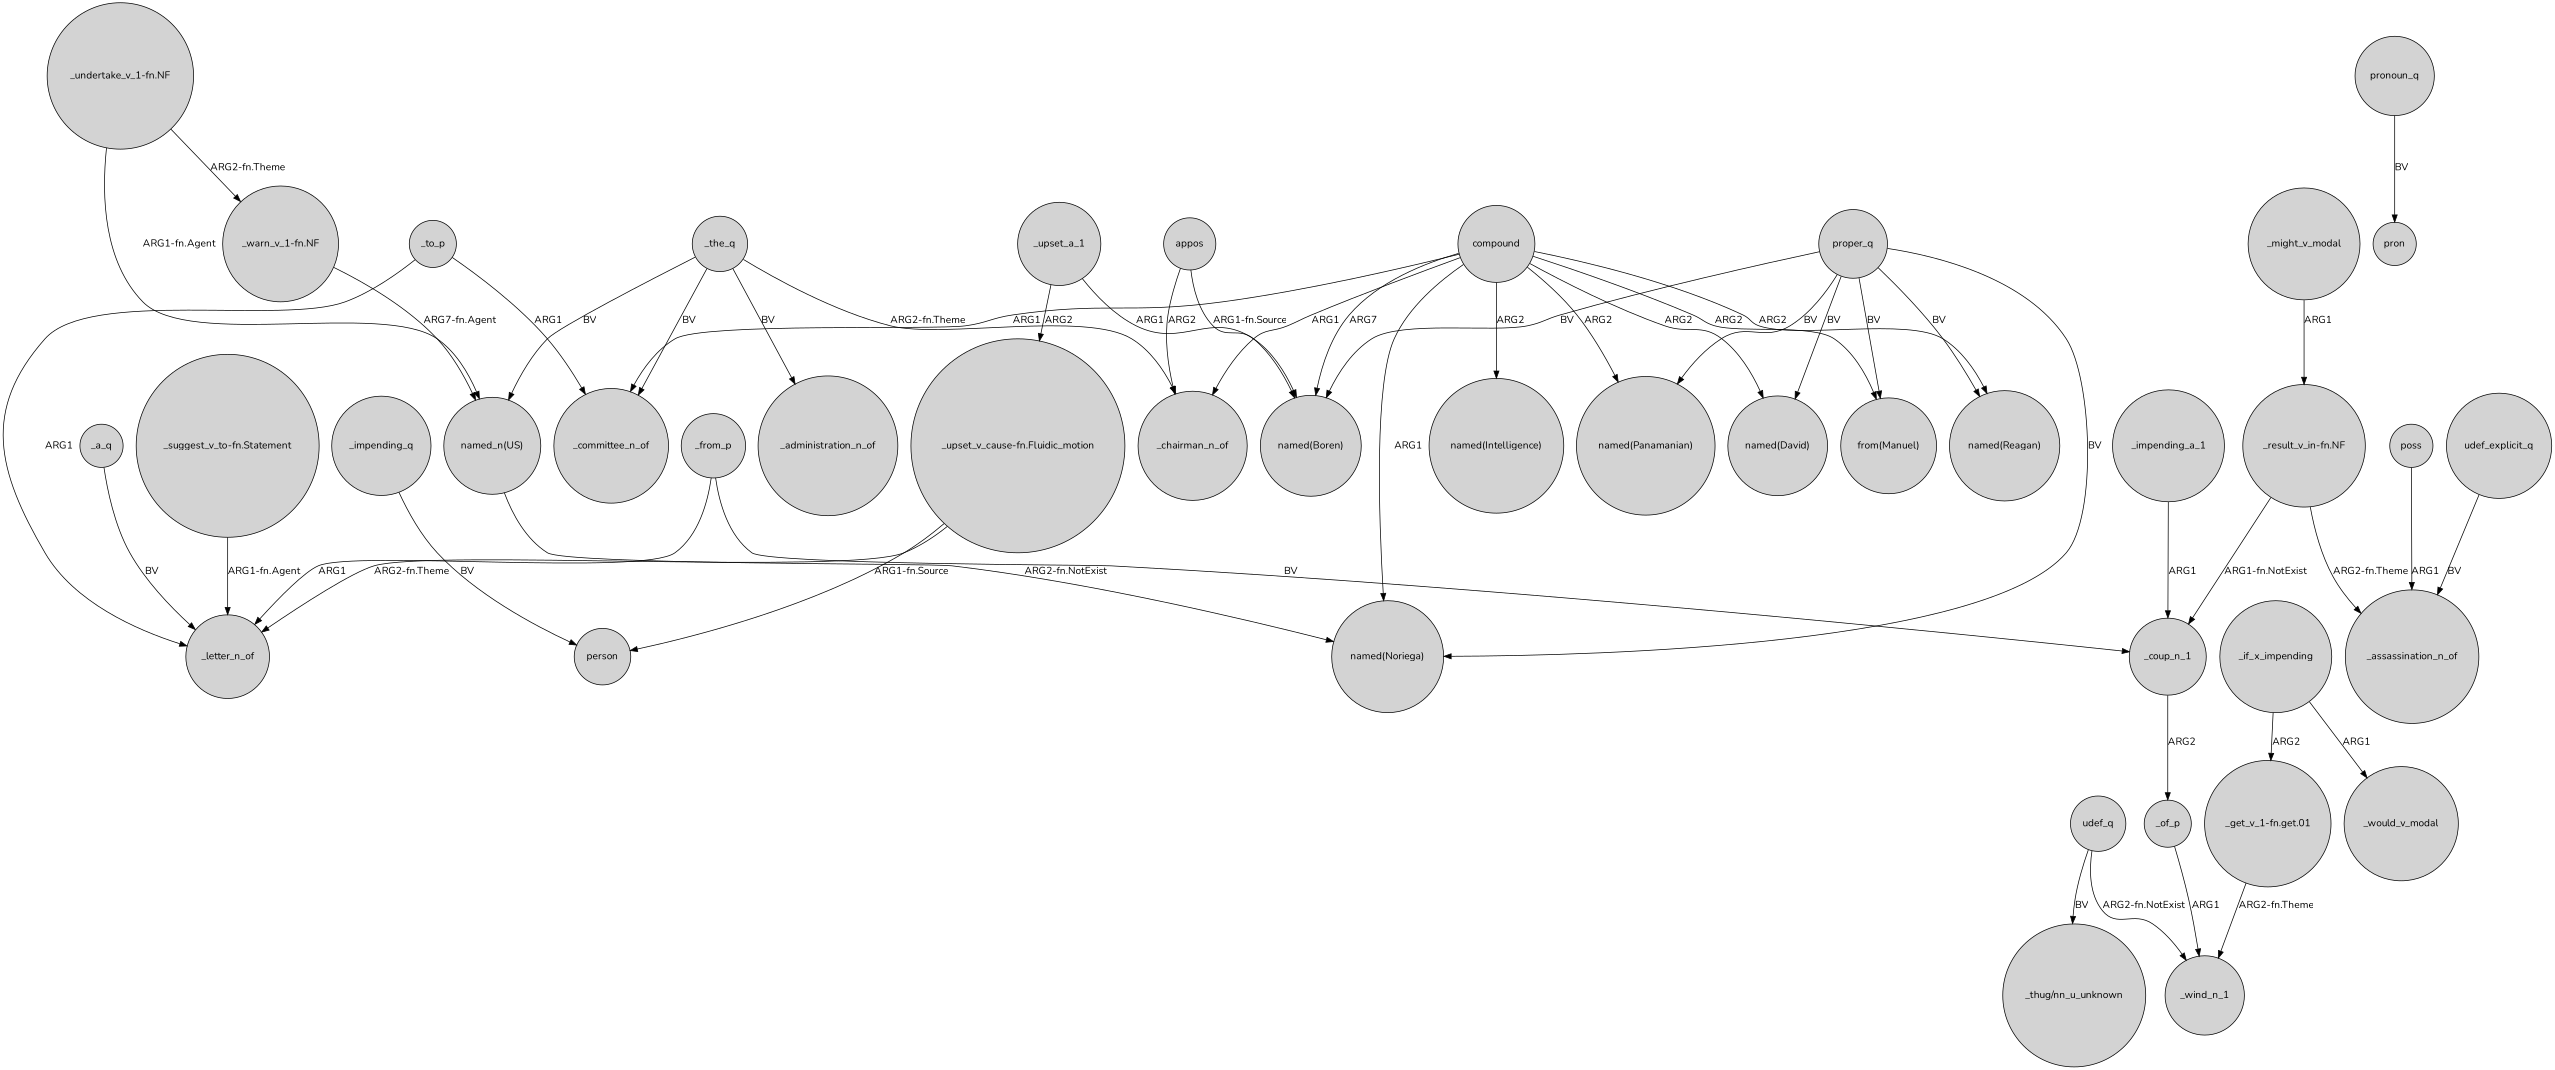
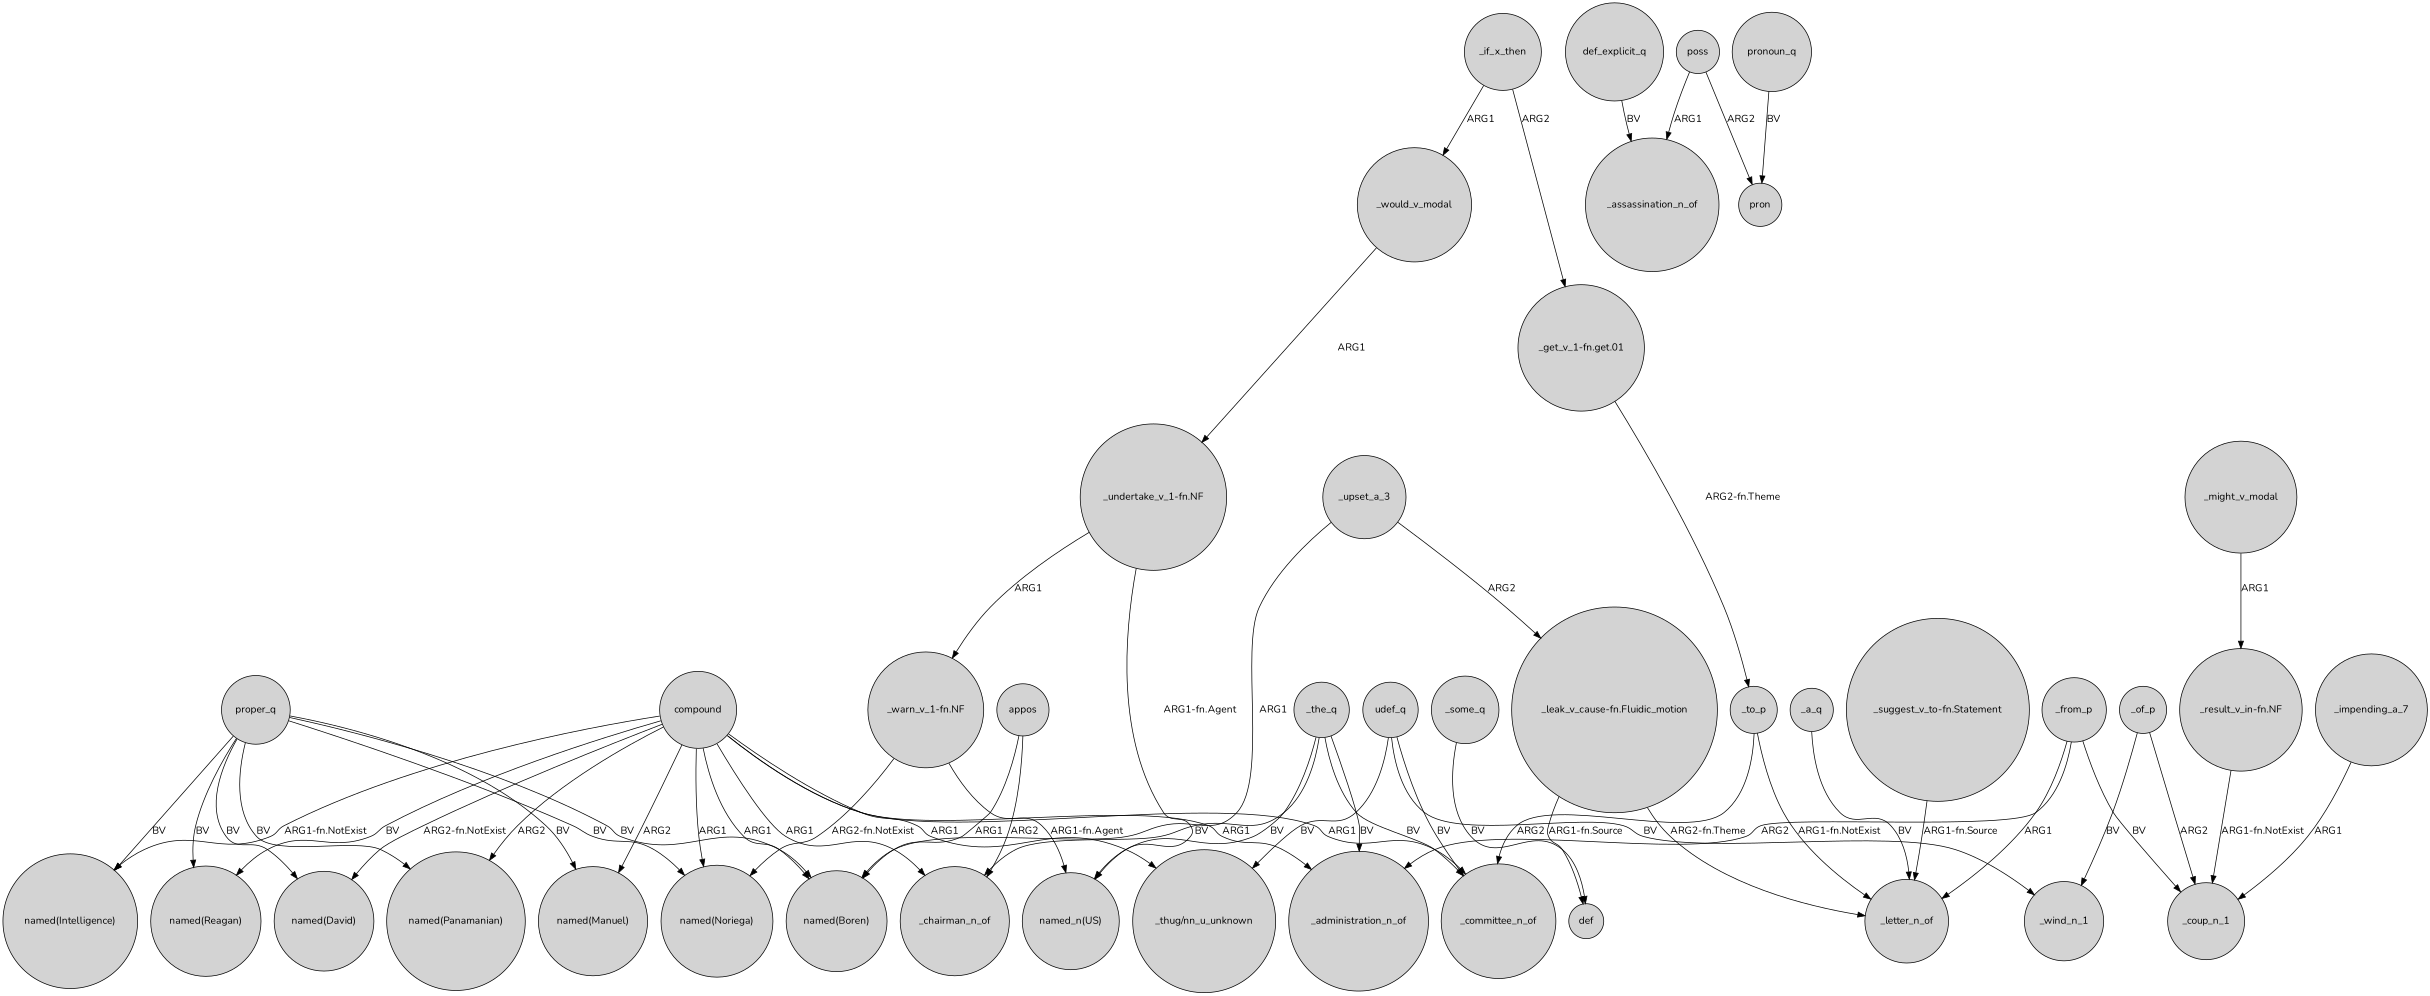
none -> (1728, 125)
(248, 167) -> (1028, 589)
(1059, 244) -> (1364, 497)
(460, 320) -> (1087, 831)
(548, 320) -> (1531, 831)
(928, 320) -> (1202, 831)
(1250, 320) -> (989, 831)
(1363, 320) -> (758, 831)
(1511, 320) -> (326, 831)
(1679, 320) -> (465, 831)
(1773, 320) -> (393, 831)
none -> (1292, 342)
(59, 446) -> (1840, 831)
(381, 446) -> (1465, 710)
(1018, 446) -> (1615, 710)
(1889, 446) -> (593, 921)
(2168, 446) -> (2371, 710)
(2499, 446) -> (1615, 52)
(2326, 561) -> none
(264, 571) -> (1961, 831)
(989, 571) -> (832, 825)
(602, 657) -> (1586, 921)
(2276, 657) -> (1503, 52)
(2168, 744) -> (2171, 805)
none -> (176, 800)
none -> (1418, 800)
none -> (1011, 819)
none -> (1759, 826)
none -> (929, 836)
(2144, 905) -> (1650, 831)
(2206, 905) -> (2113, 831)
(2233, 917) -> (1691, 536)
